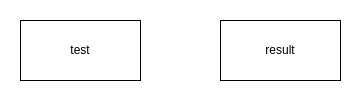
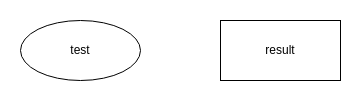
(81, 51) -> (81, 51)
